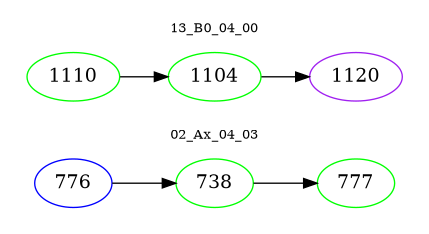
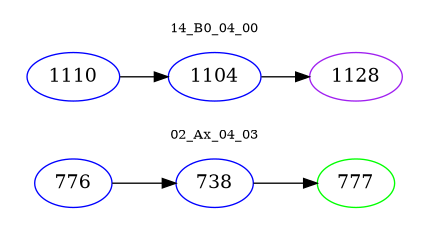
(215, 29) -> (215, 29)
(73, 77) -> (73, 77)
(215, 77) -> (215, 77)
(356, 77) -> (356, 77)
(215, 183) -> (215, 183)
